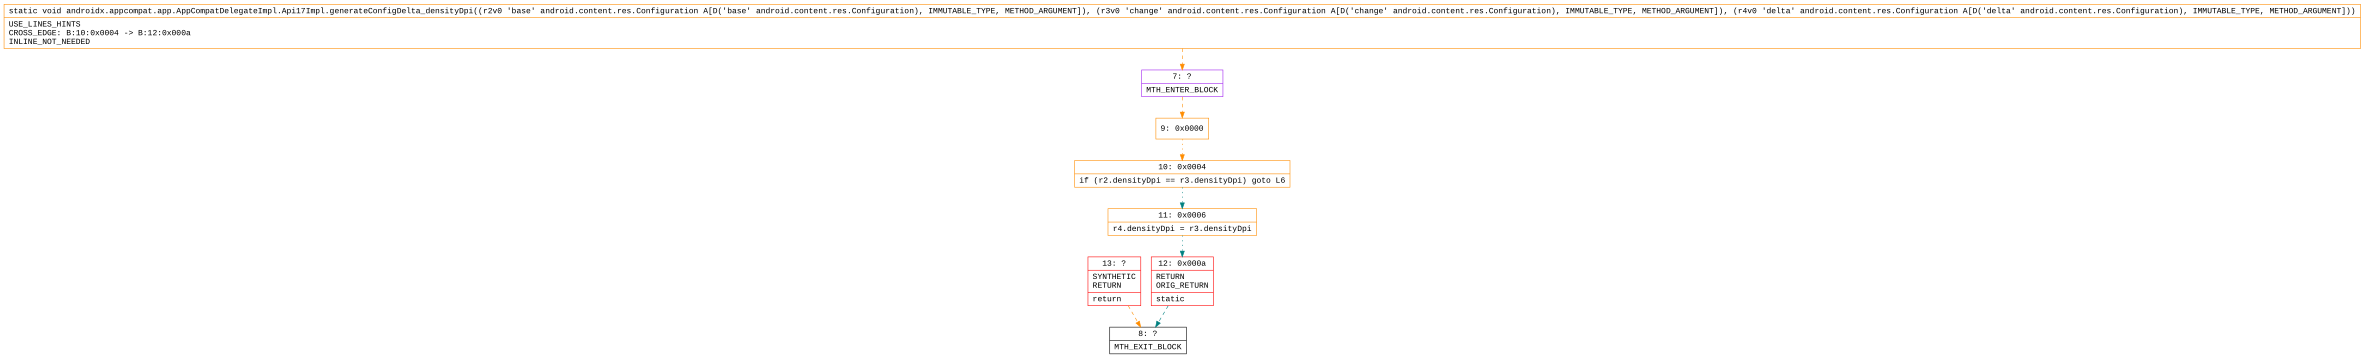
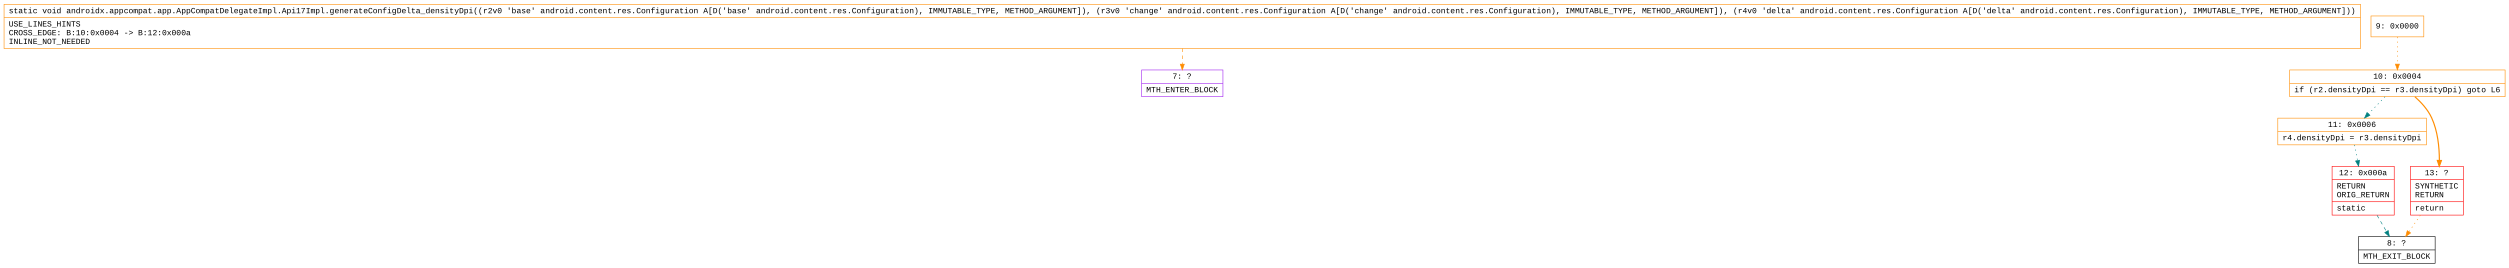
(1182, 104) -> none
none -> (2435, 126)
(1133, 314) -> (2415, 224)
